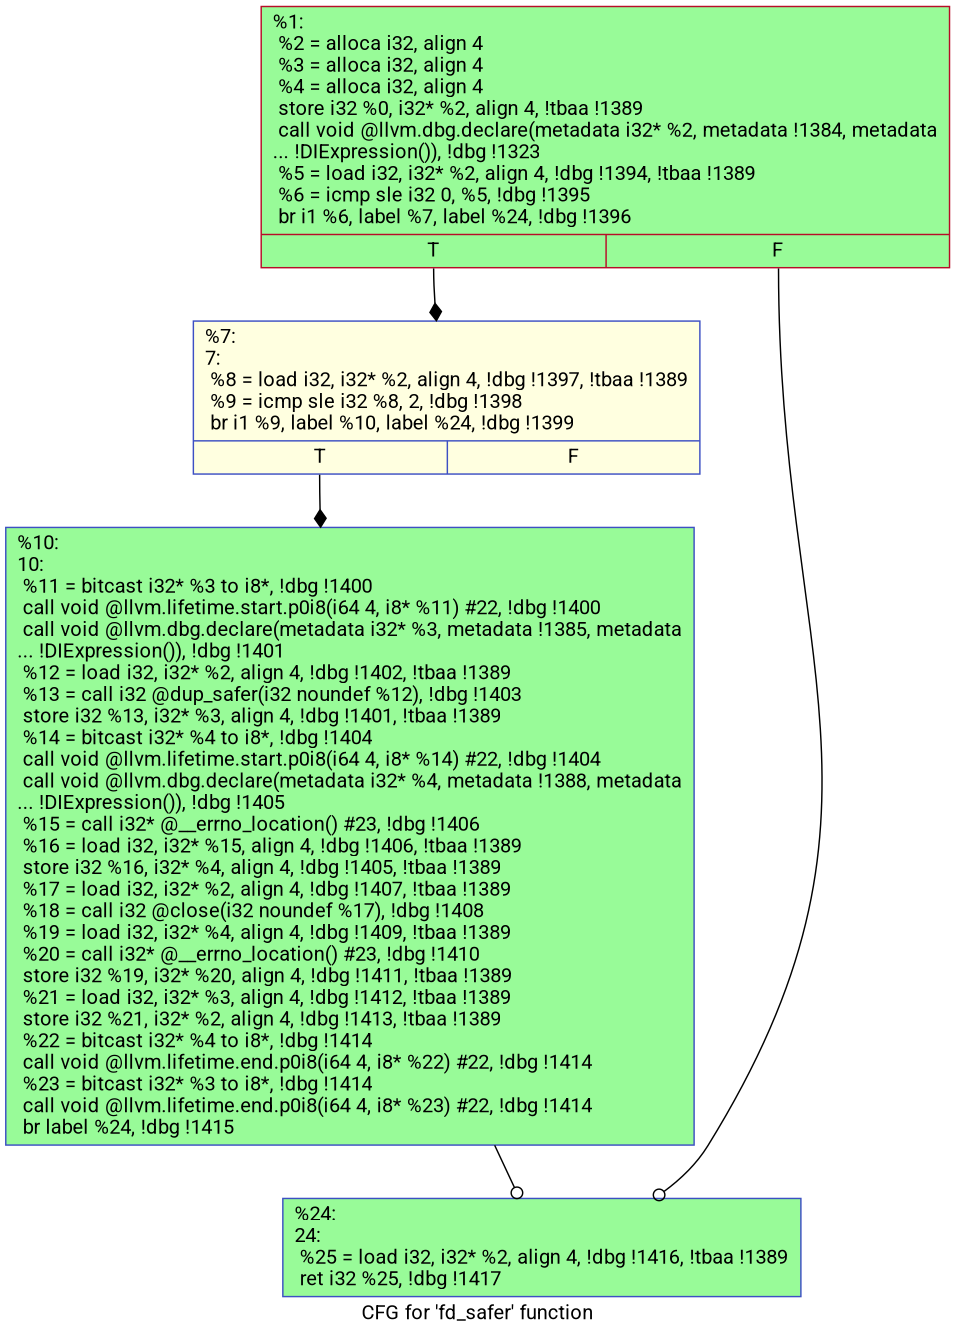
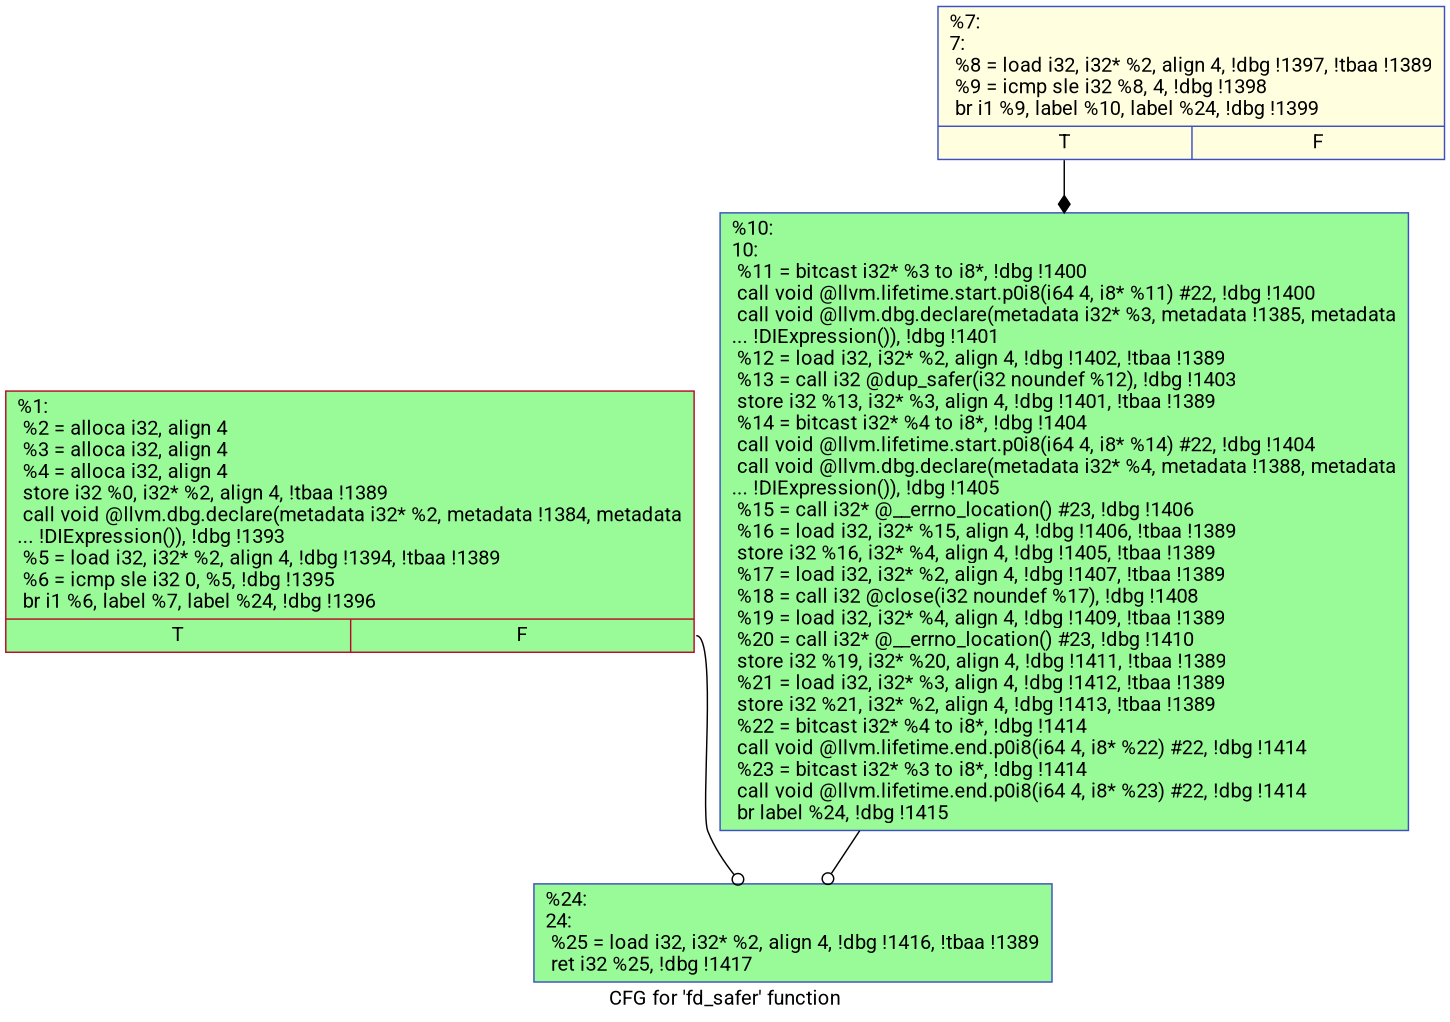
(407, 152) -> (152, 537)
(434, 286) -> none
(364, 402) -> (1108, 87)
